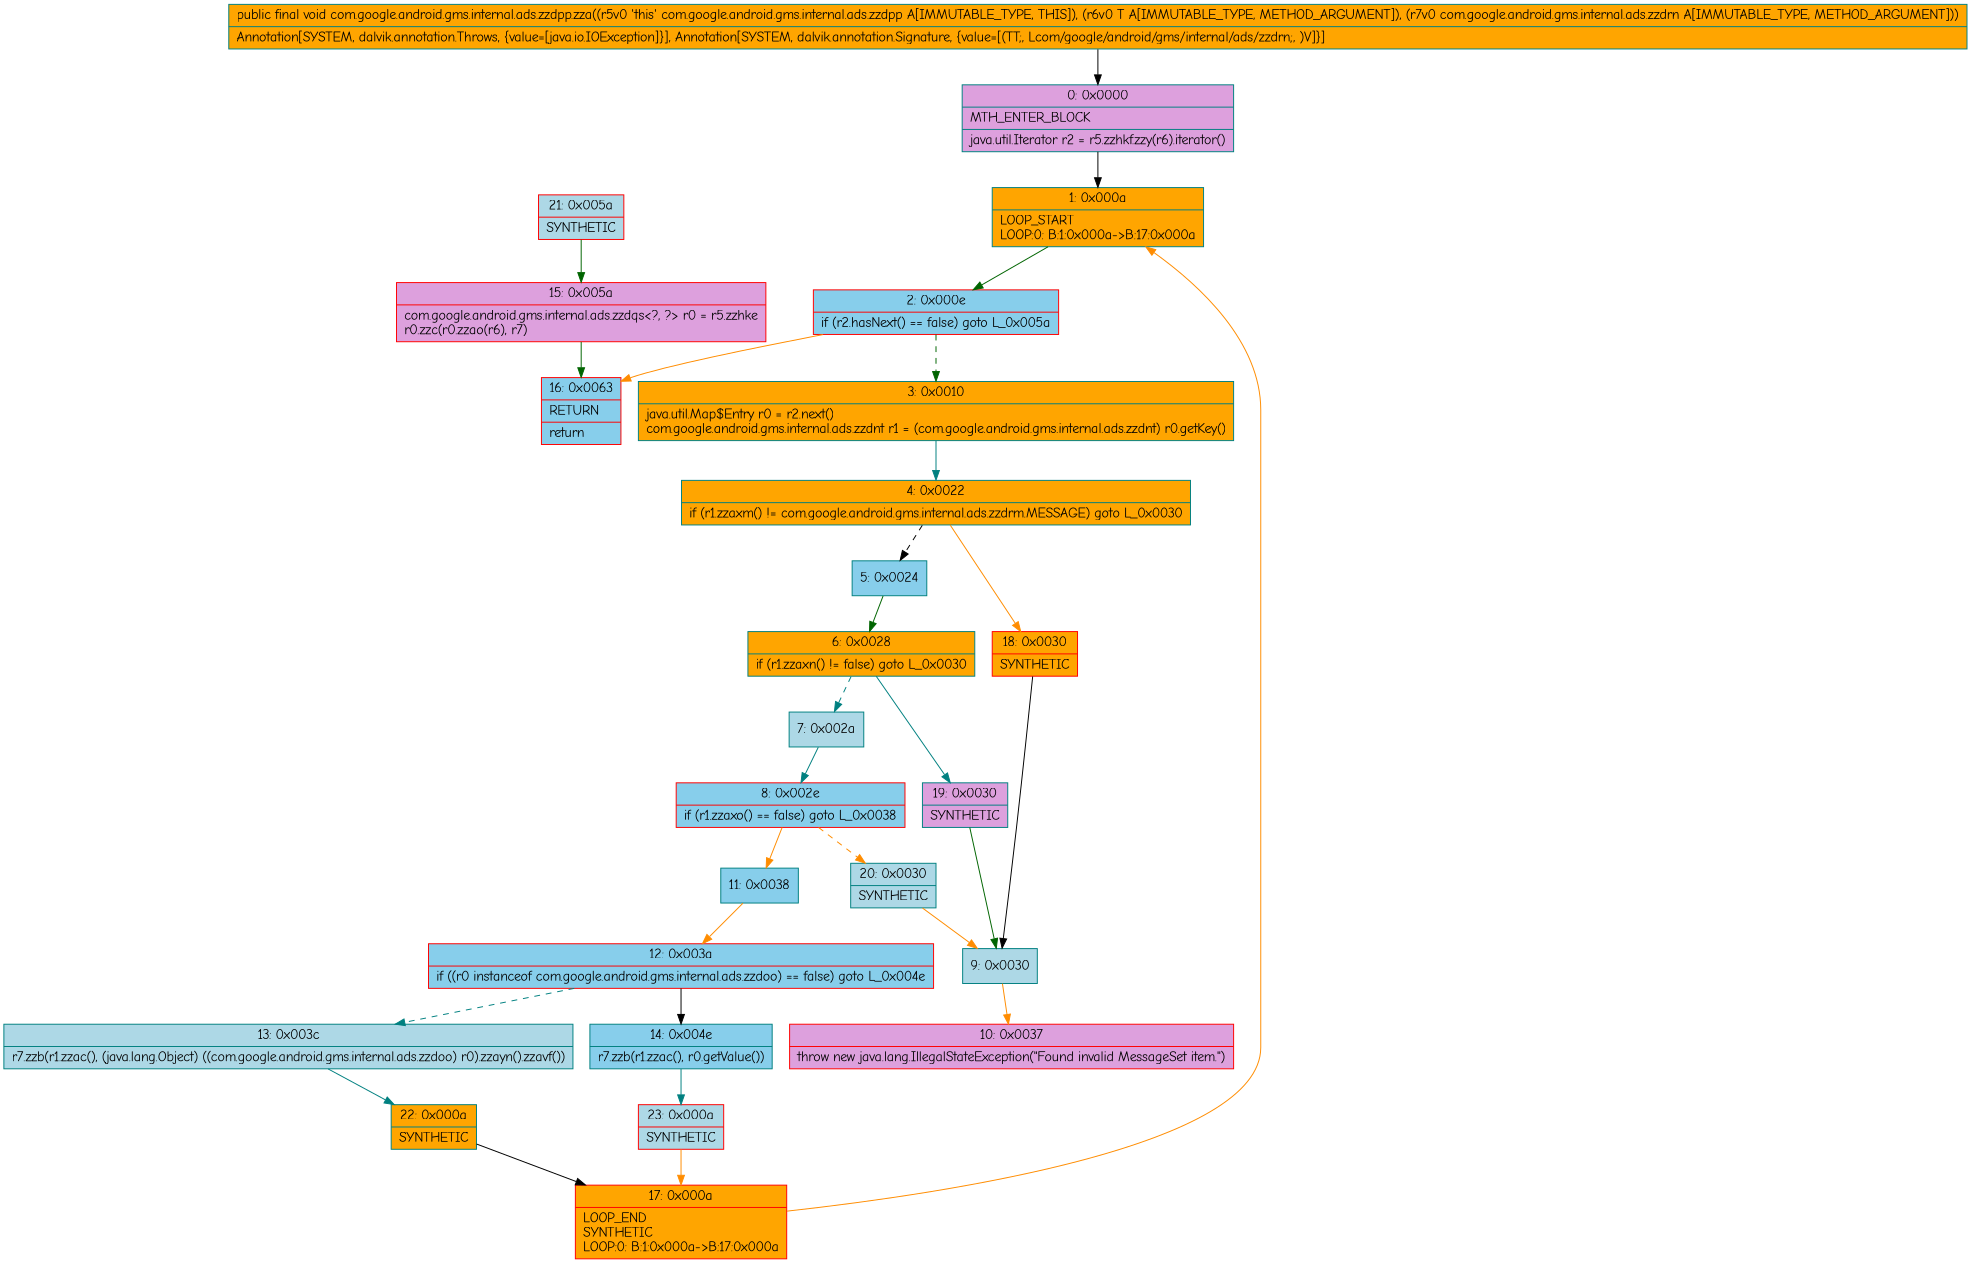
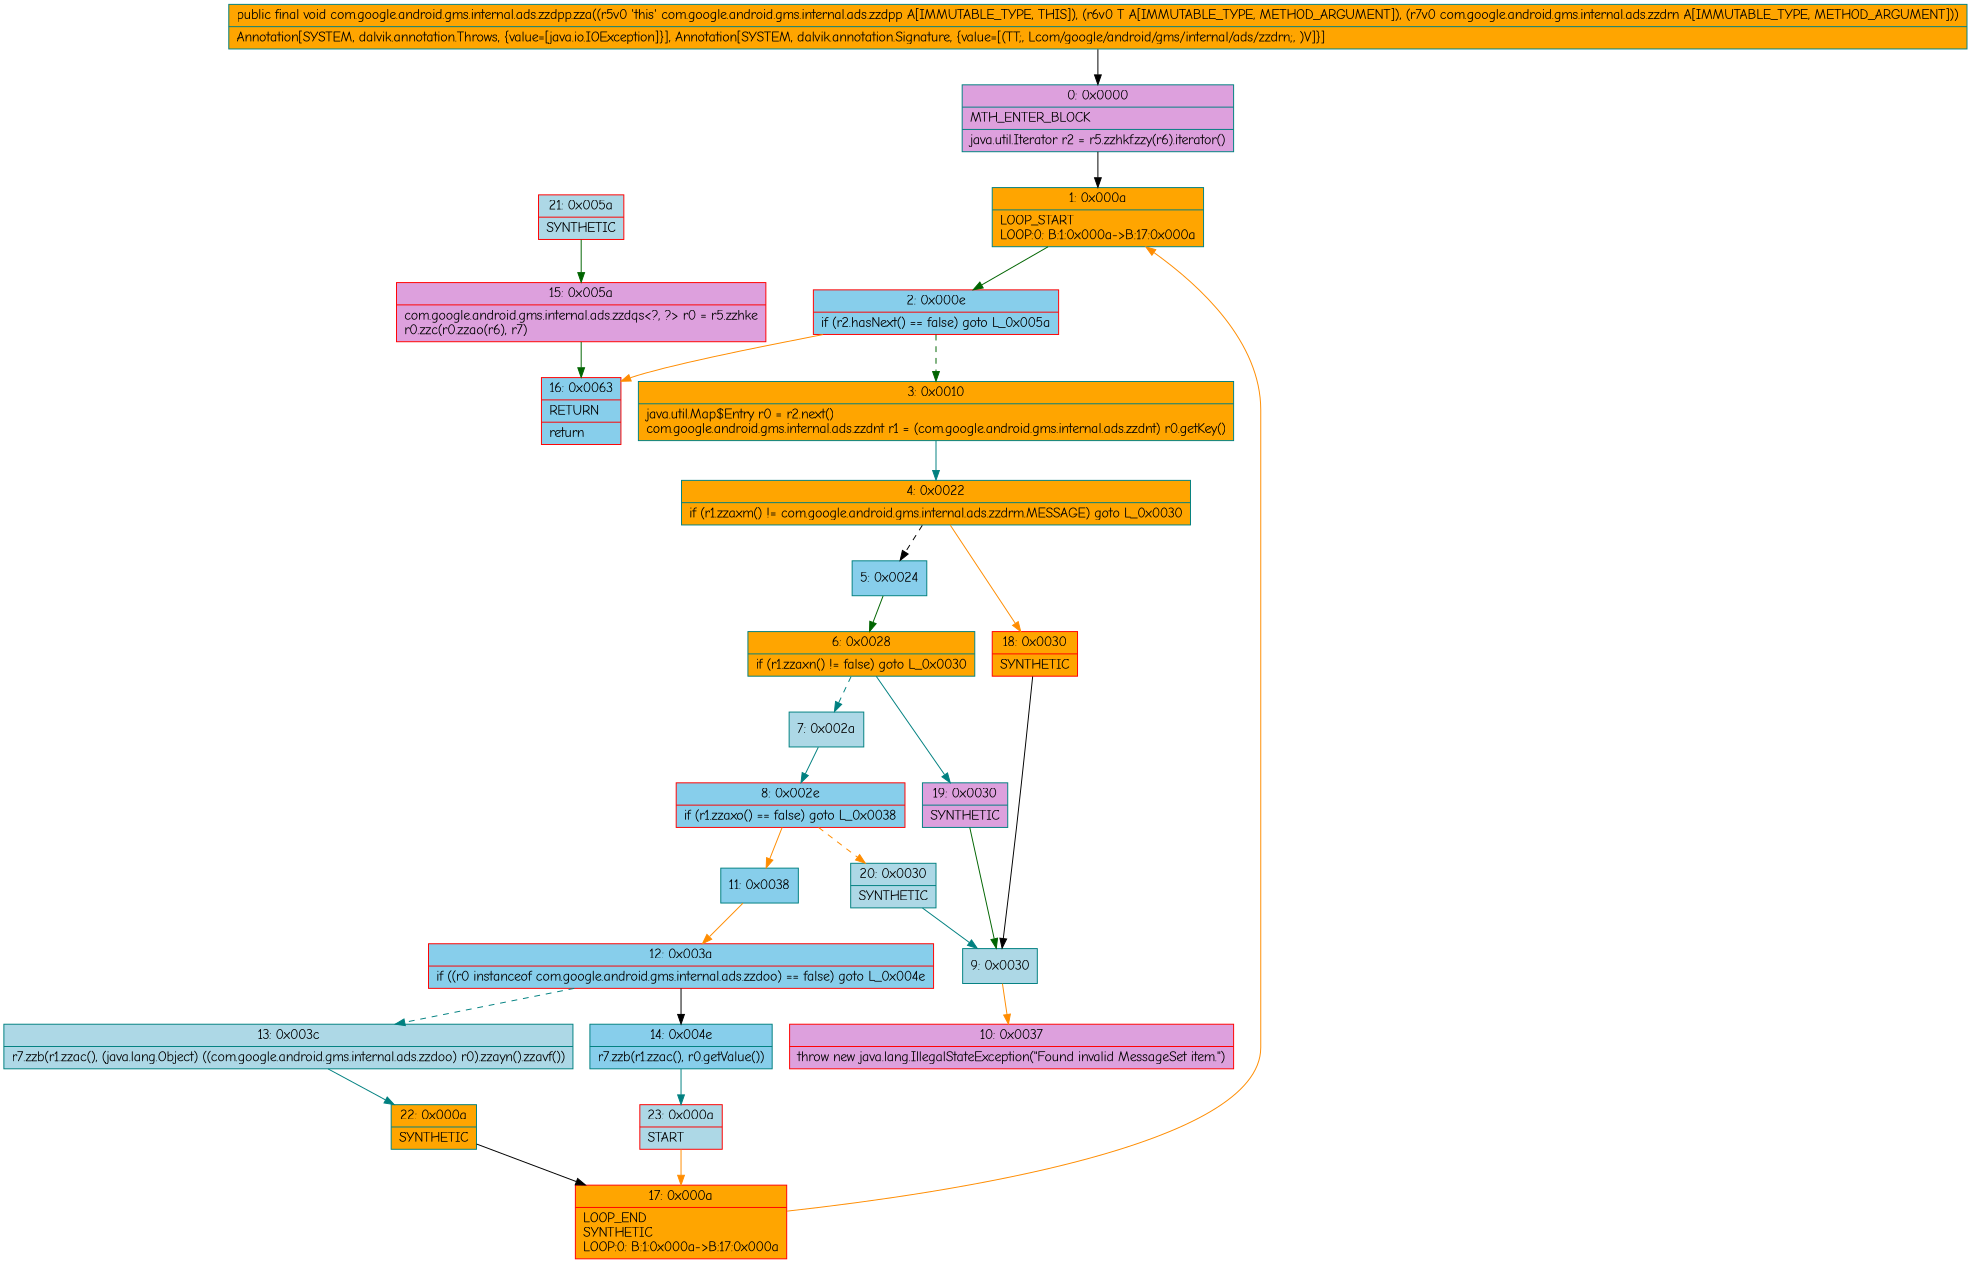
(946, 925) -> (946, 925)
(681, 1138) -> (666, 1138)
